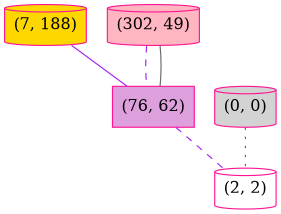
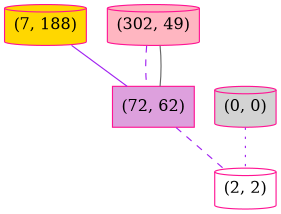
(153, 107) -> (153, 107)
